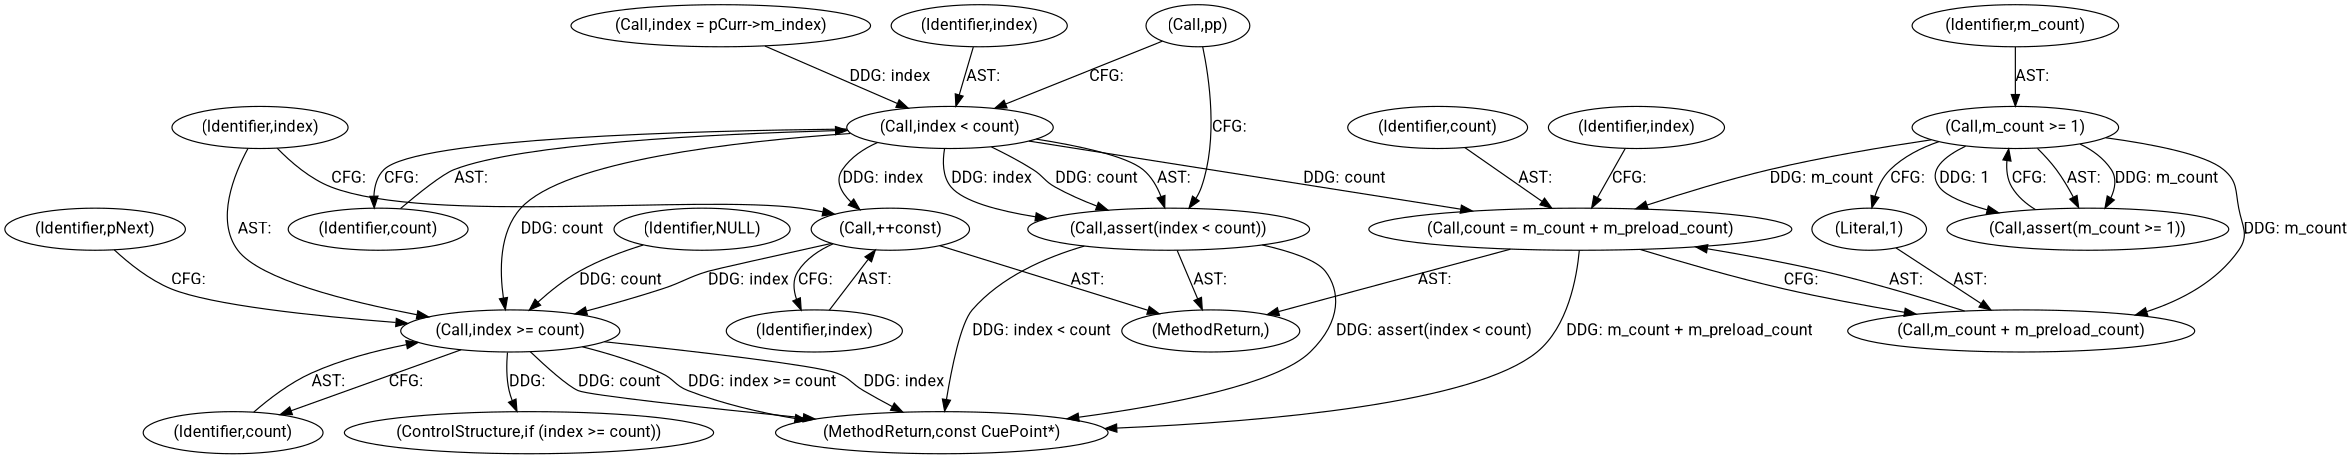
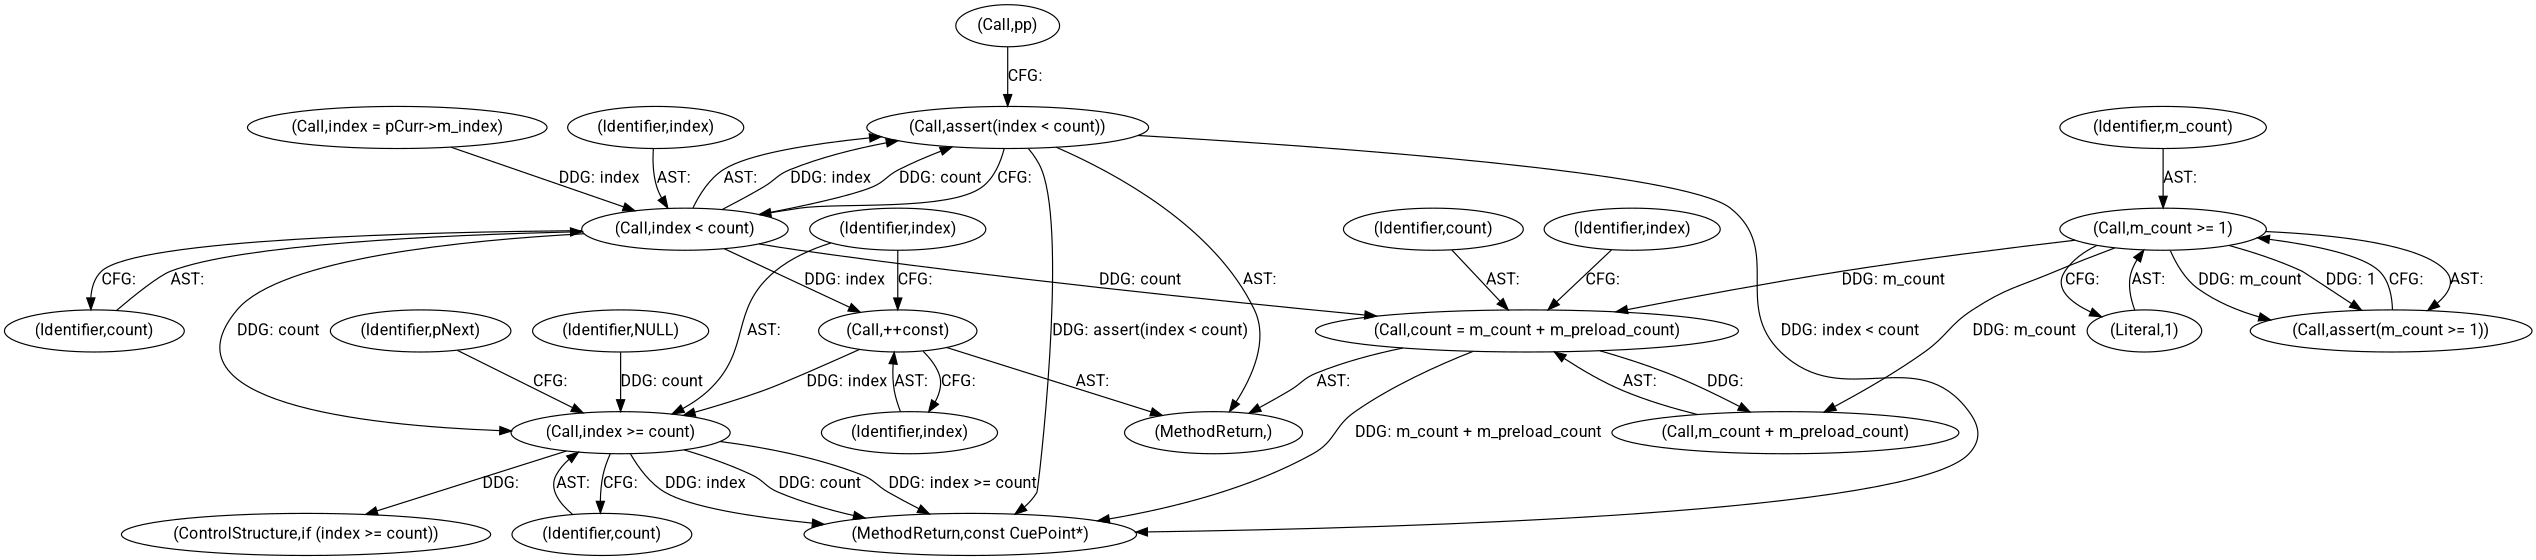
(1084, 73) -> (900, 204)
(1939, 276) -> (2130, 285)
(1804, 280) -> (1728, 382)
